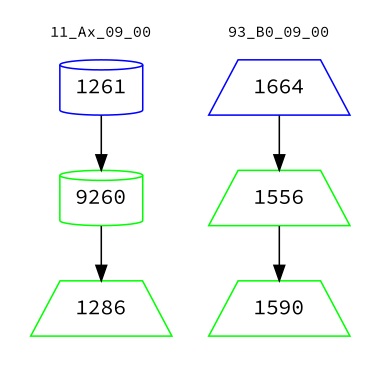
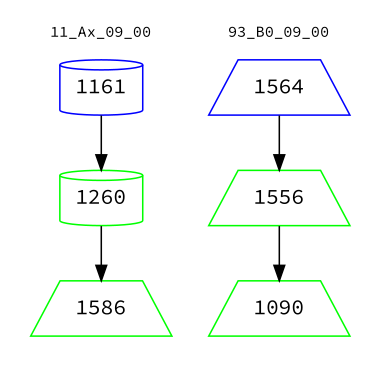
(101, 87) -> (101, 87)
(279, 87) -> (279, 87)
(101, 198) -> (101, 198)
(101, 308) -> (101, 308)
(279, 308) -> (279, 308)
